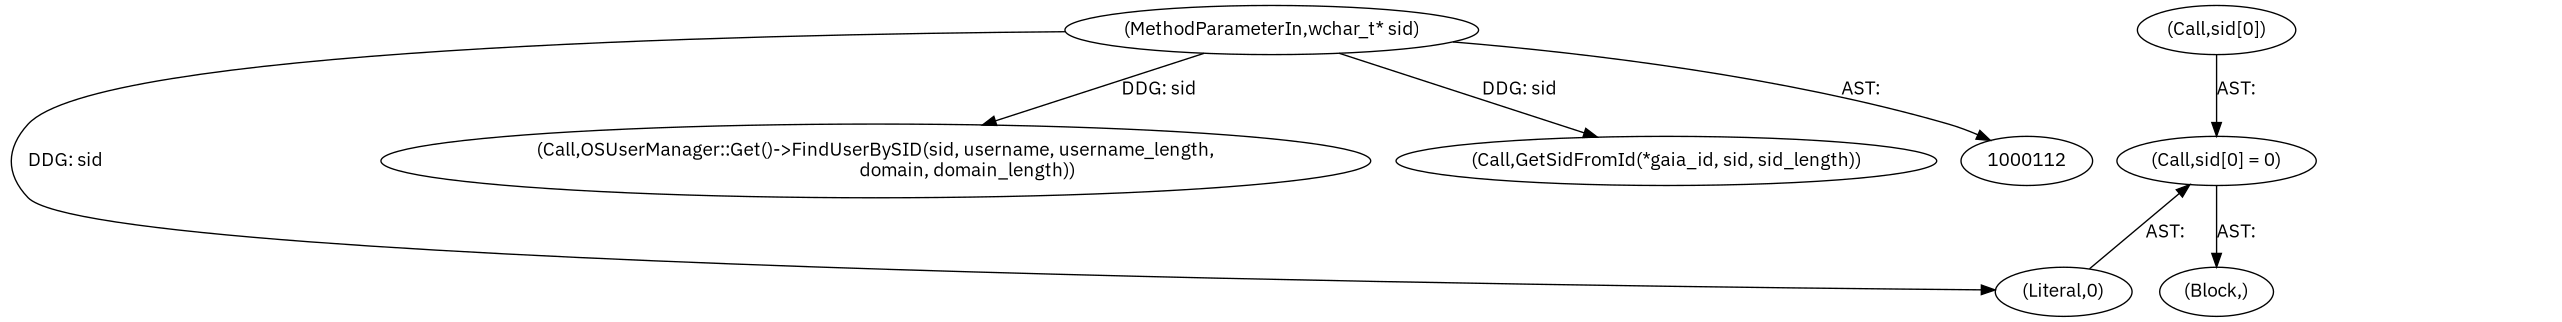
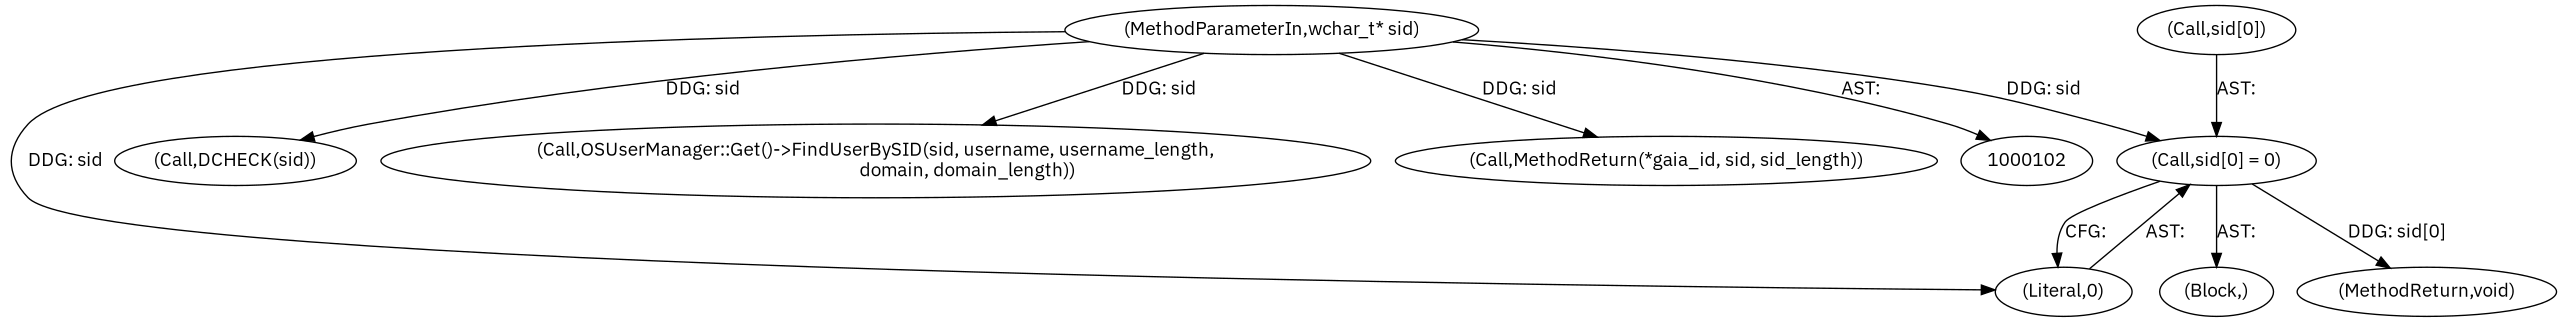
none -> (1807, 69)
none -> (236, 161)
(1666, 161) -> (1666, 161)
(2027, 161) -> (2027, 161)
none -> (2096, 205)
none -> (2427, 292)
